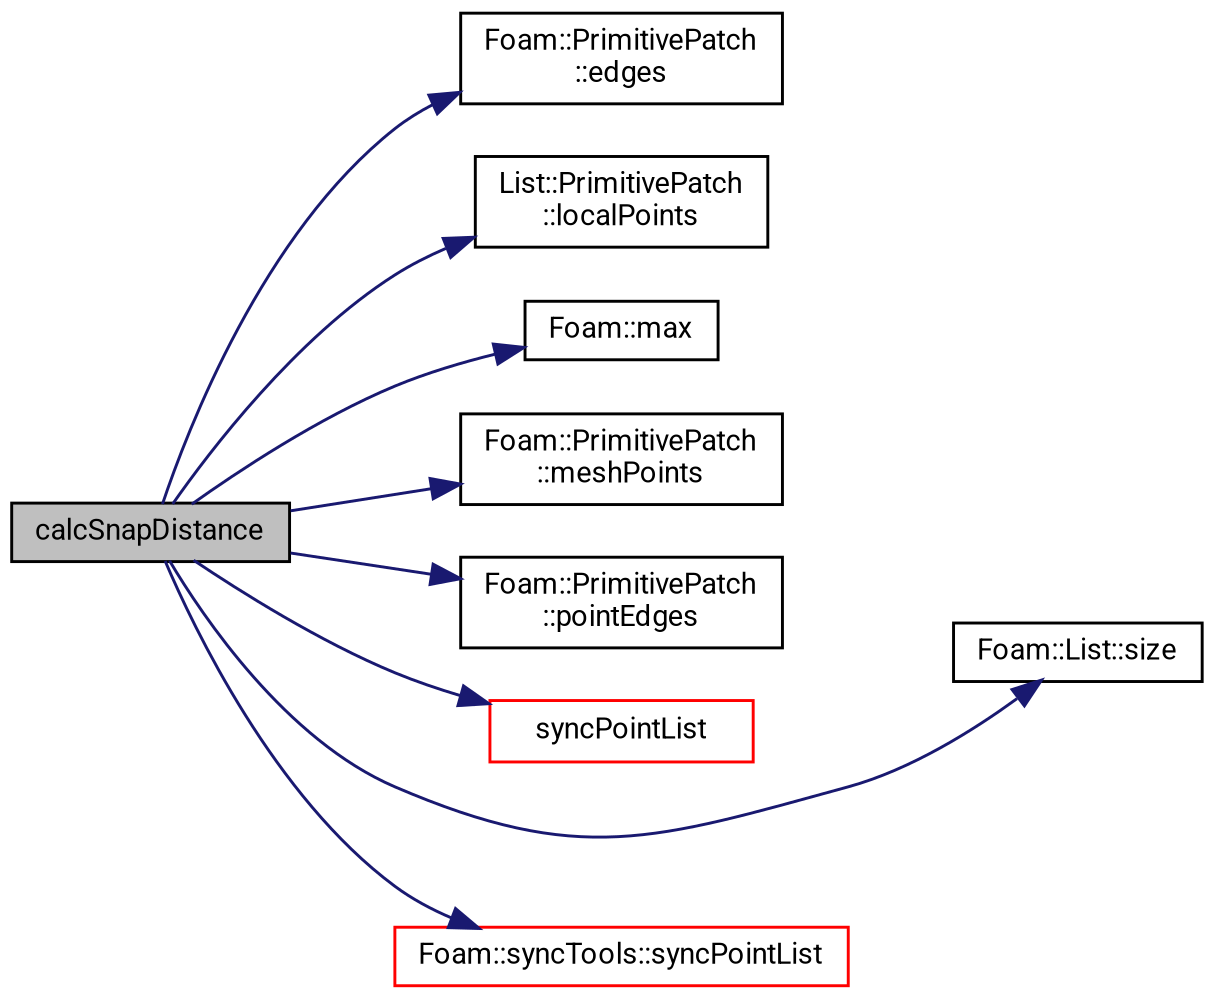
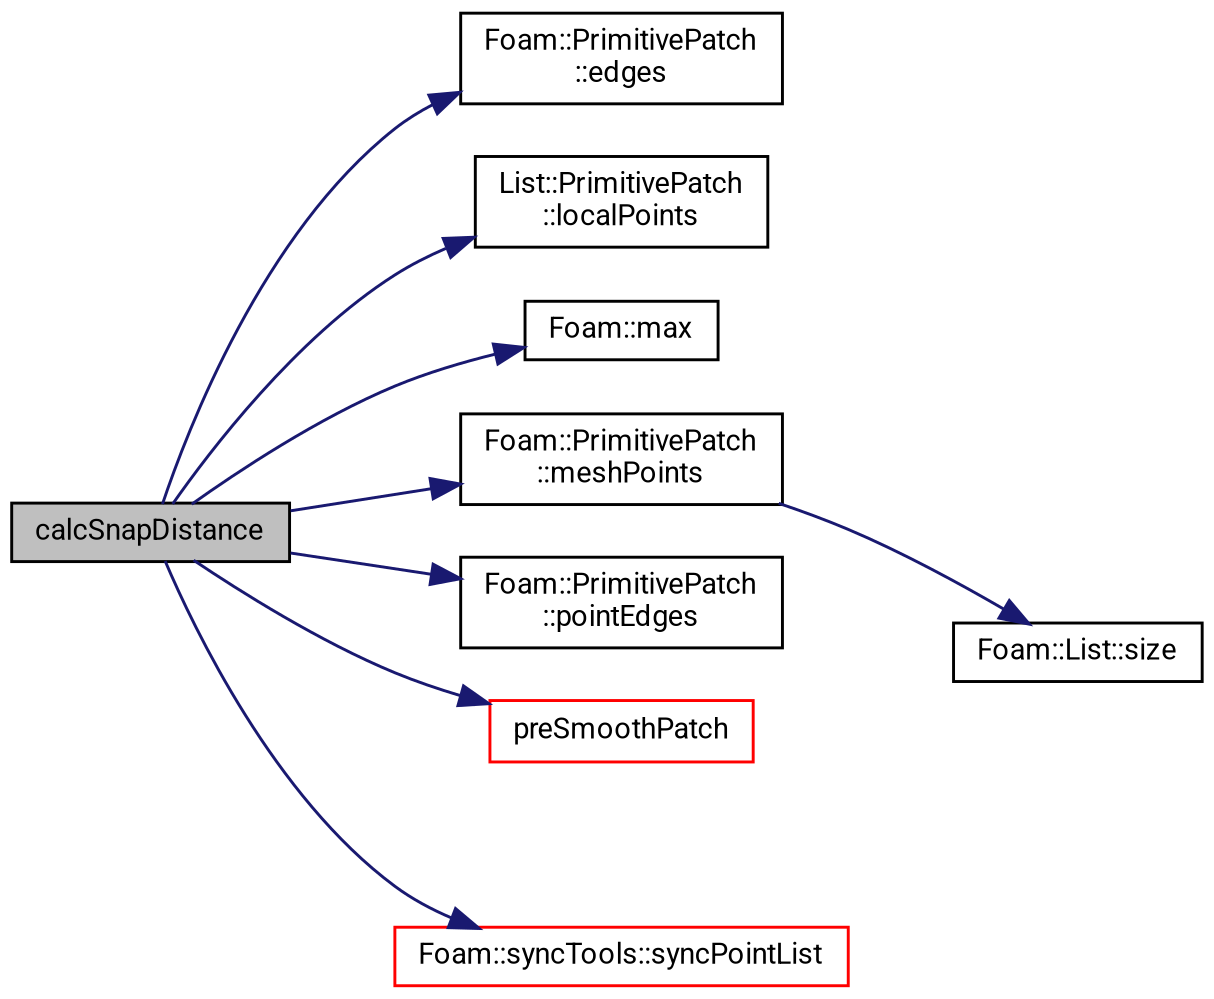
(622, 731) -> (622, 731)
(555, 834) -> (894, 550)
